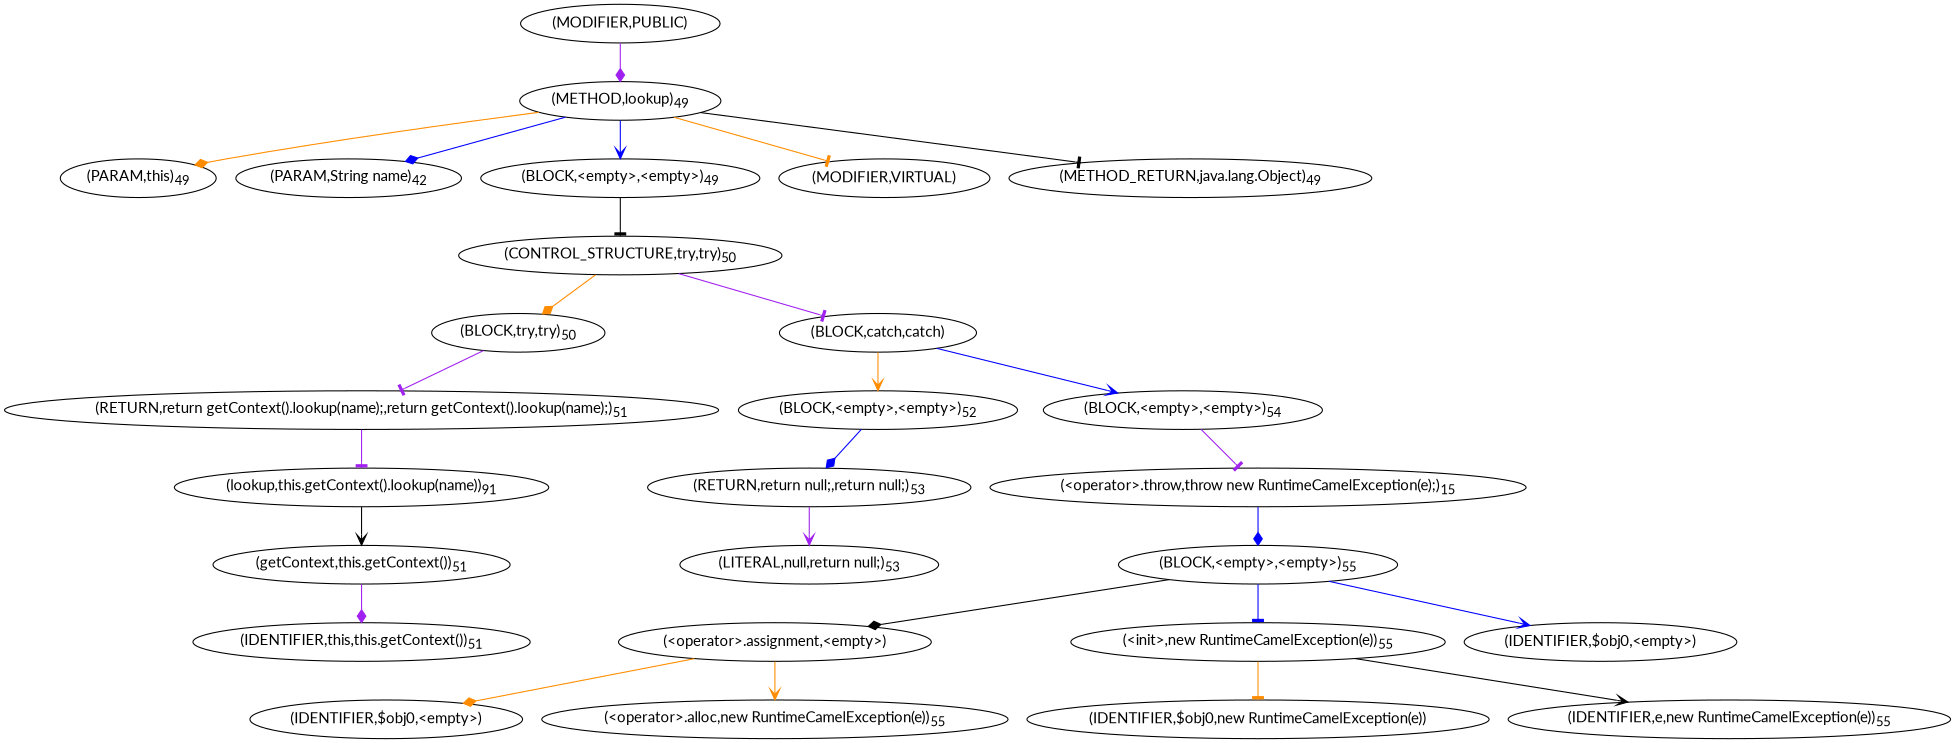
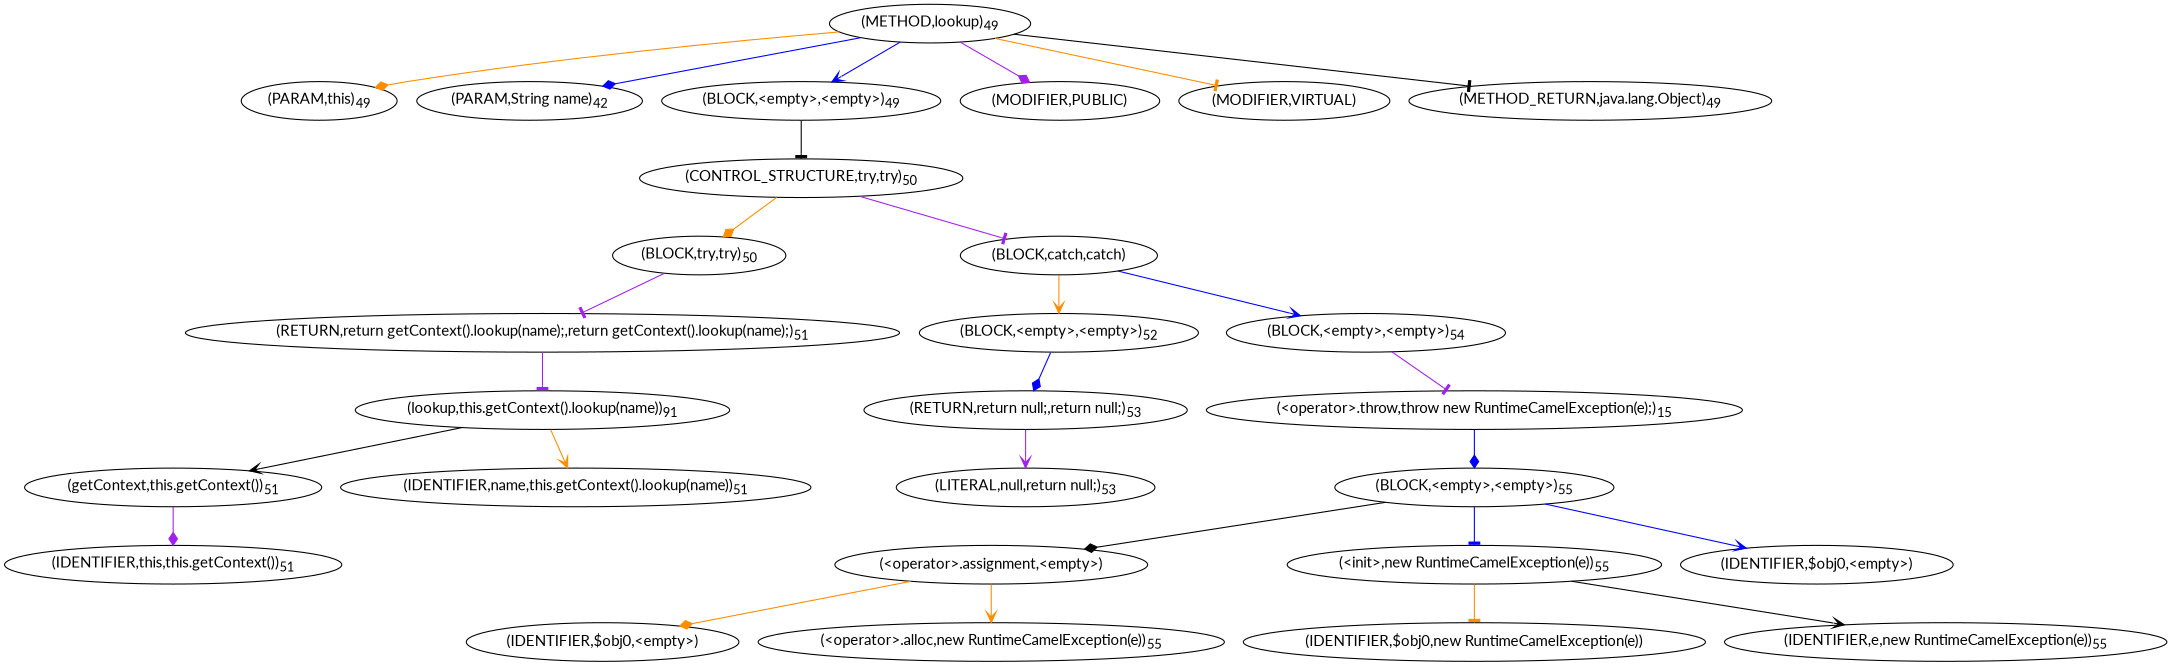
(620, 56) -> (989, 59)
none -> (576, 487)
